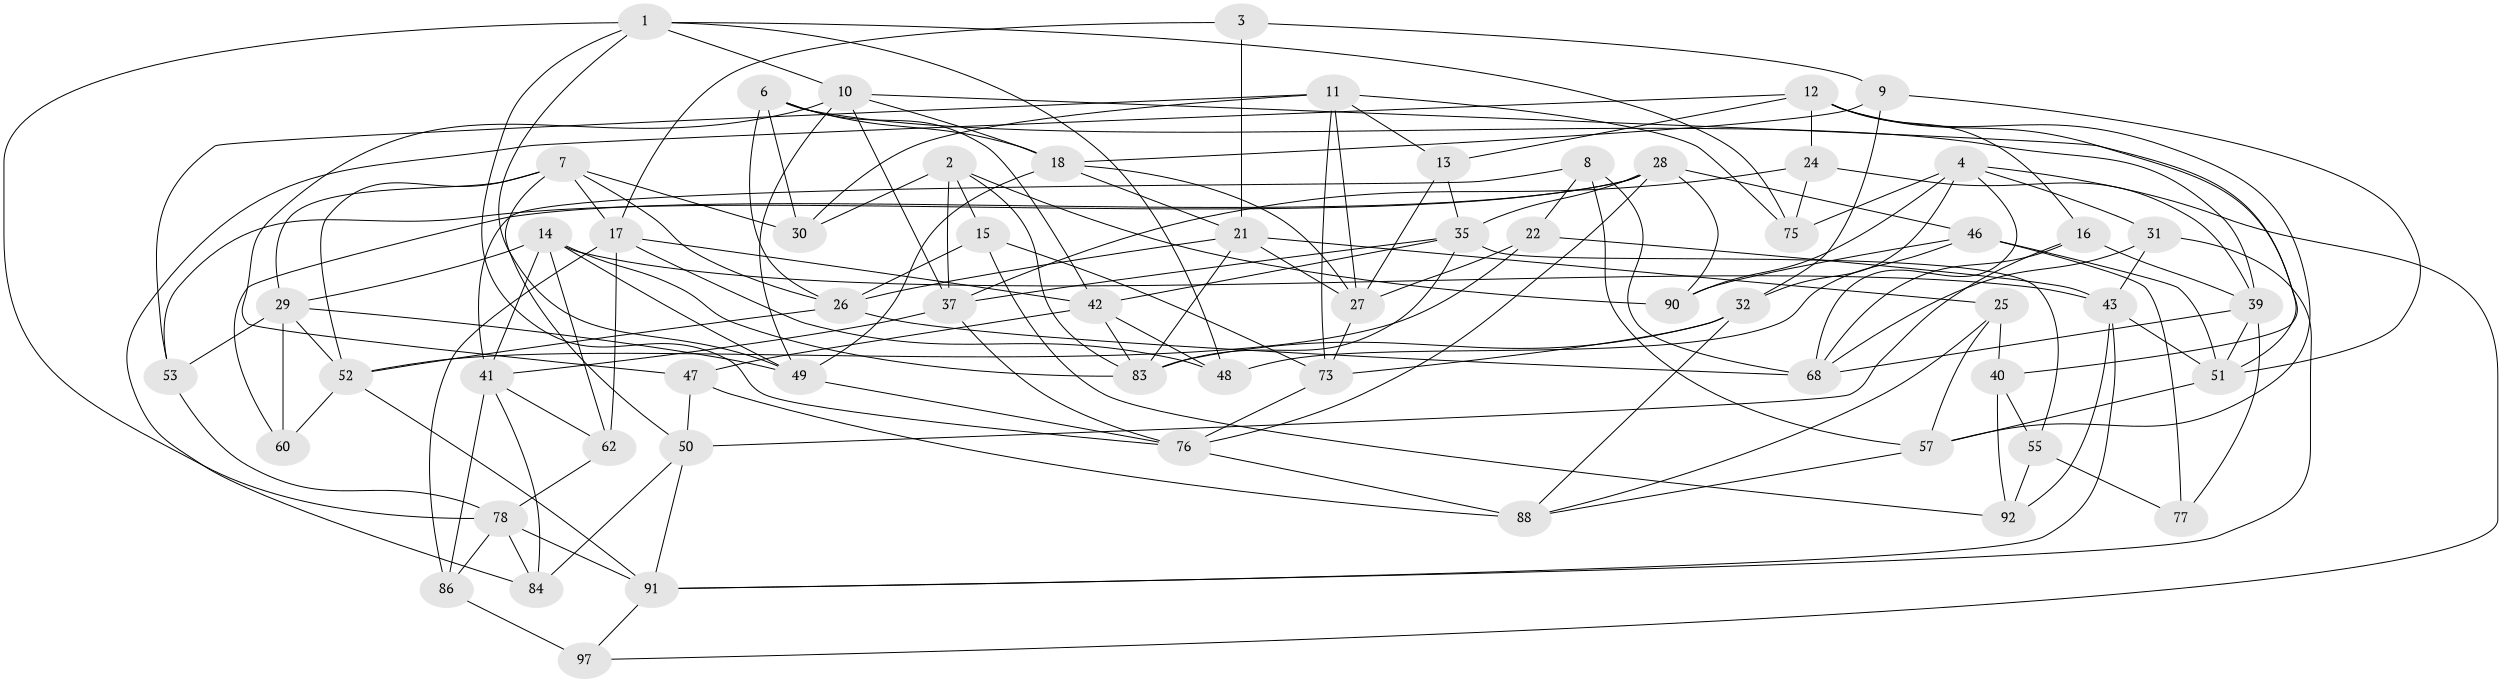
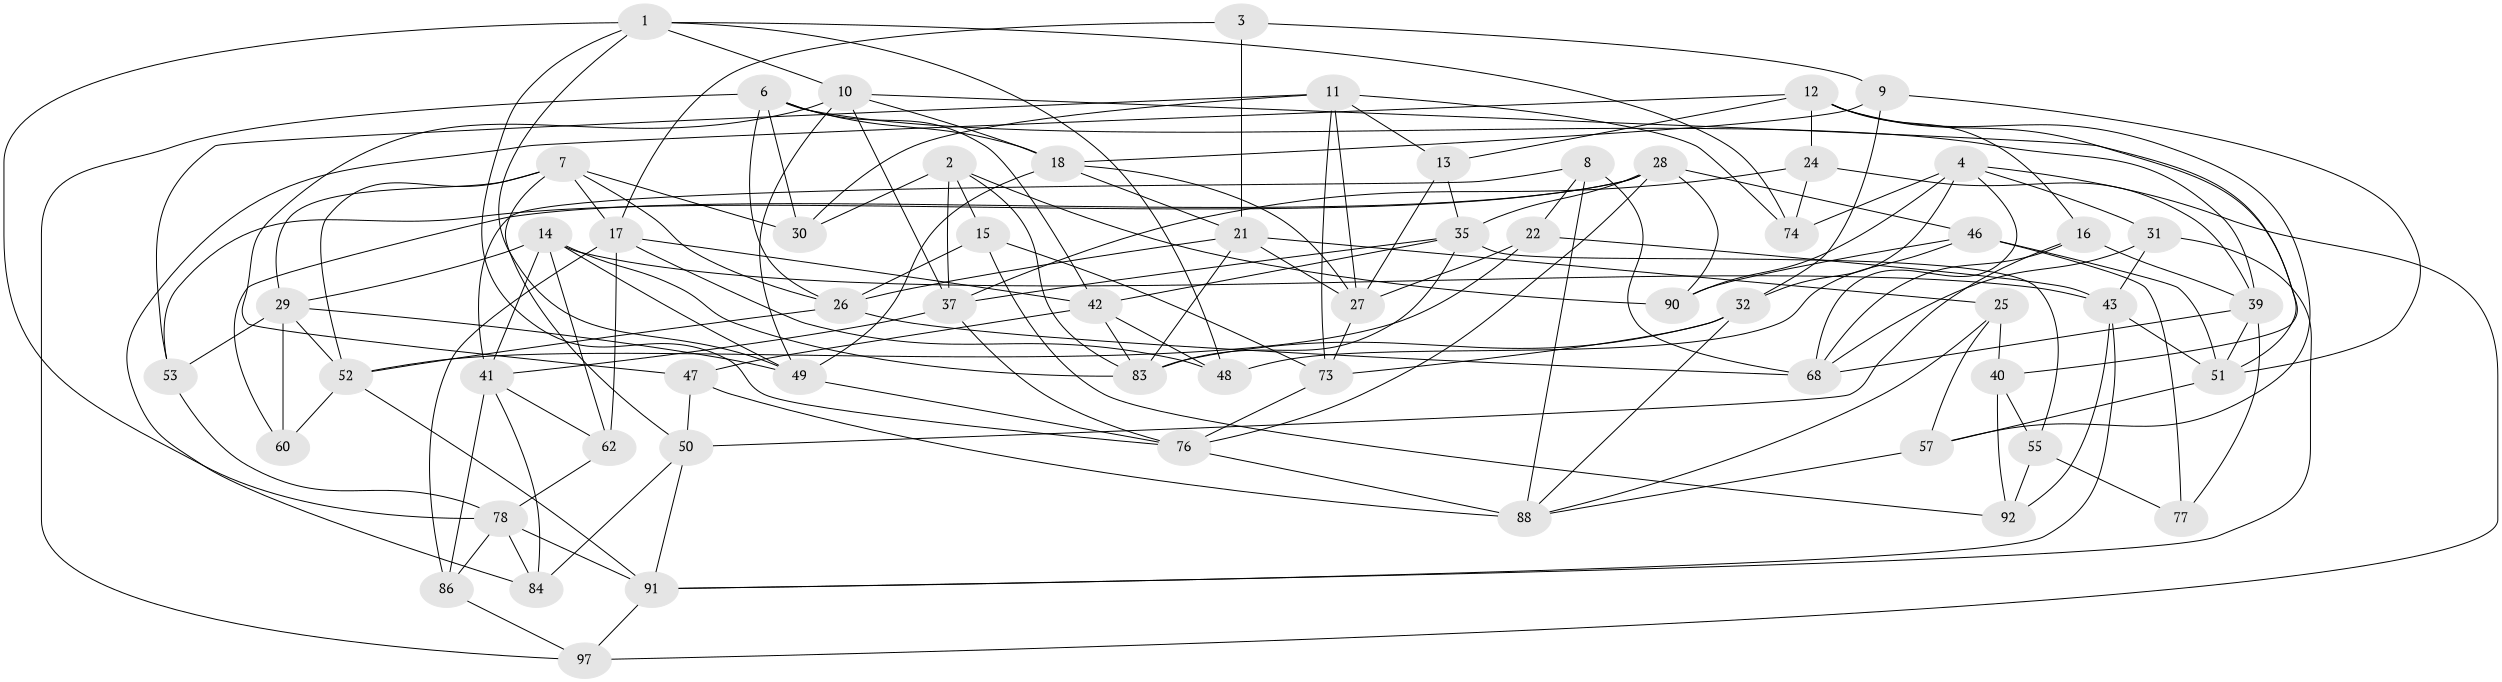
(1792, 235) -> (1792, 235)
none -> (41, 284)
(1694, 382) -> (1556, 341)
